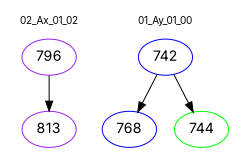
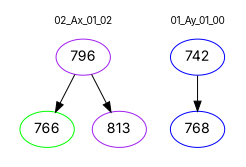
none -> (47, 129)
(202, 129) -> none
